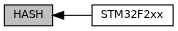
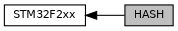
(78, 15) -> (111, 15)
